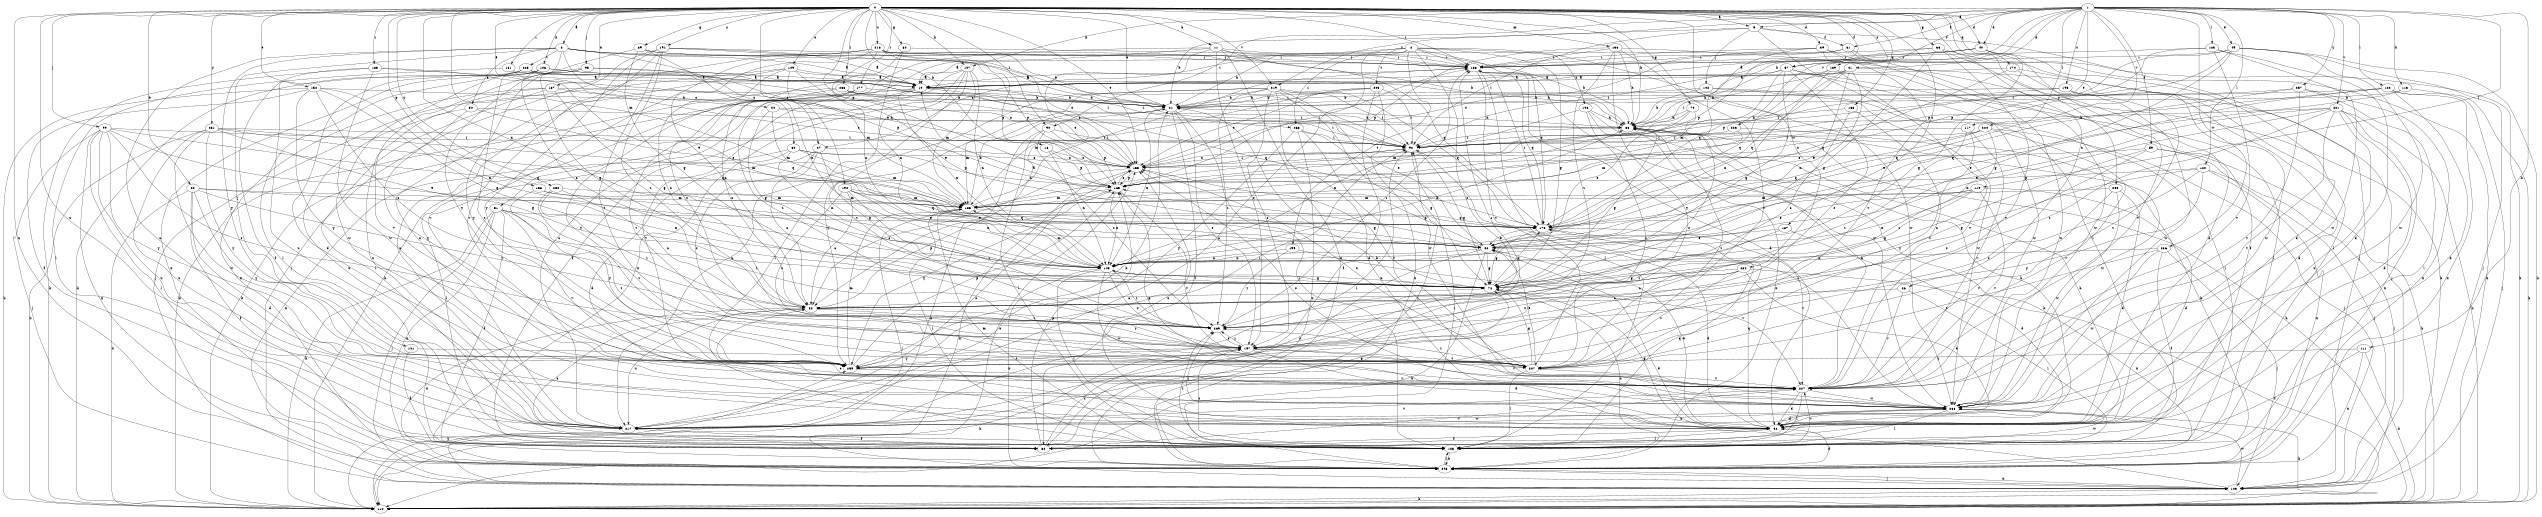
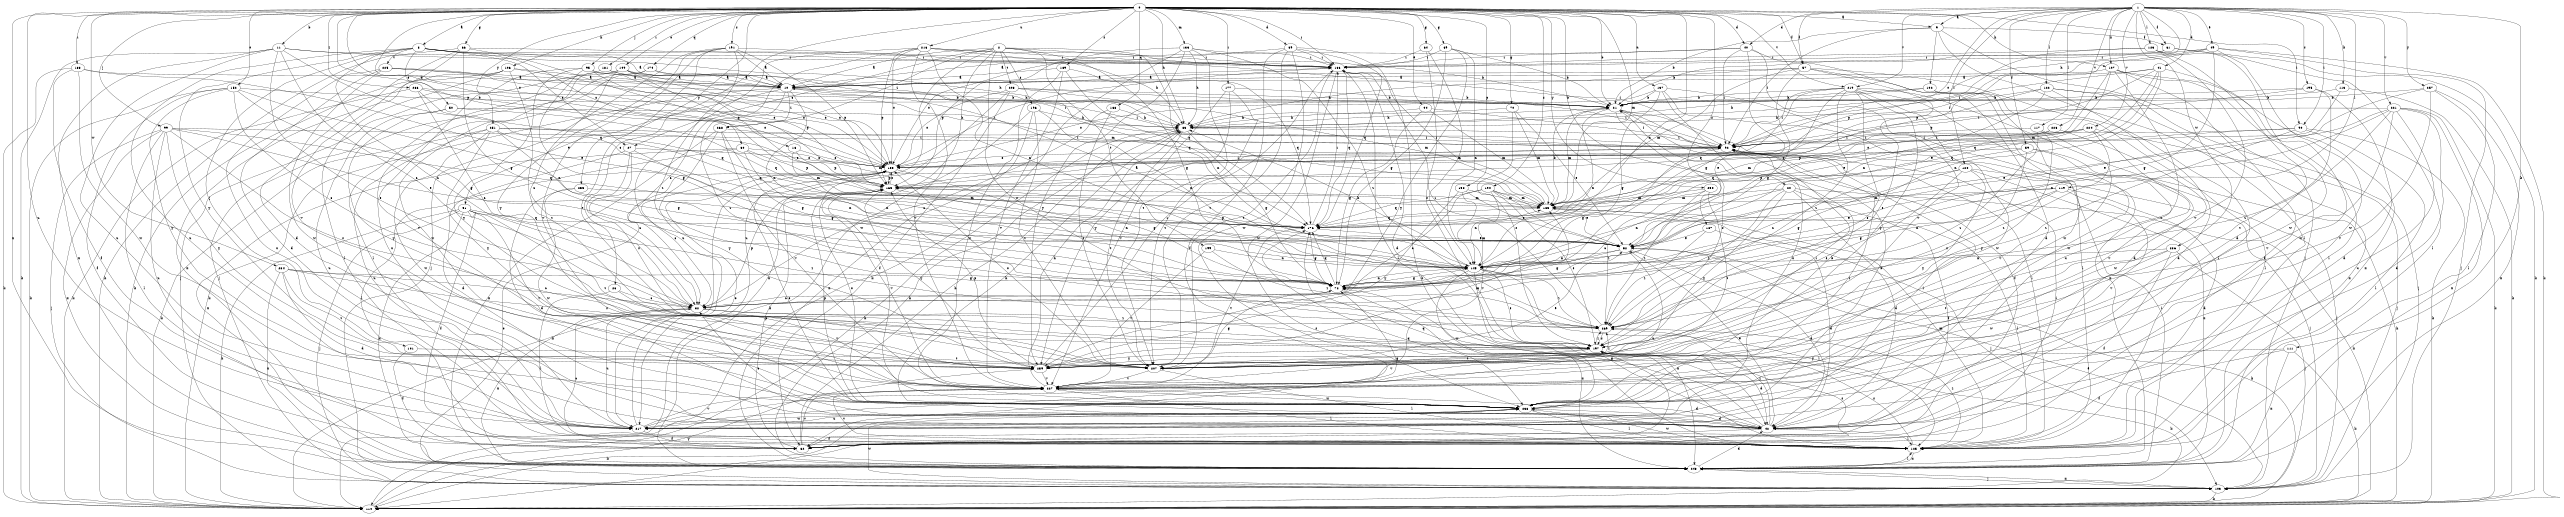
none -> (748, 104)
(1963, 296) -> (1337, 367)
none -> (1331, 442)
